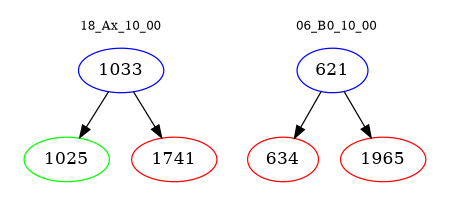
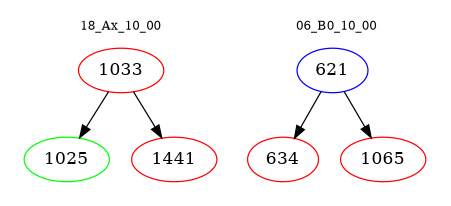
(121, 70) -> (121, 70)
(174, 159) -> (174, 159)
(383, 159) -> (383, 159)
